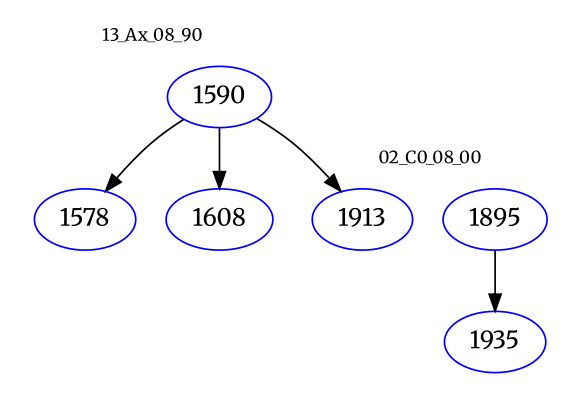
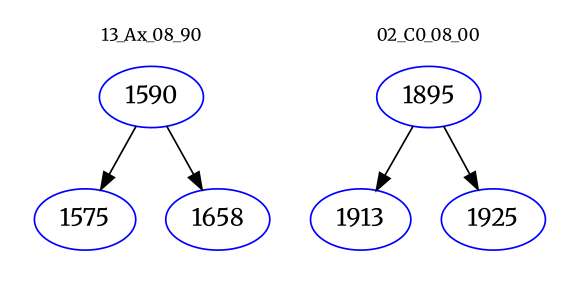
(311, 159) -> (399, 151)
(85, 219) -> (85, 219)
(219, 219) -> (218, 219)
(495, 342) -> (493, 219)
